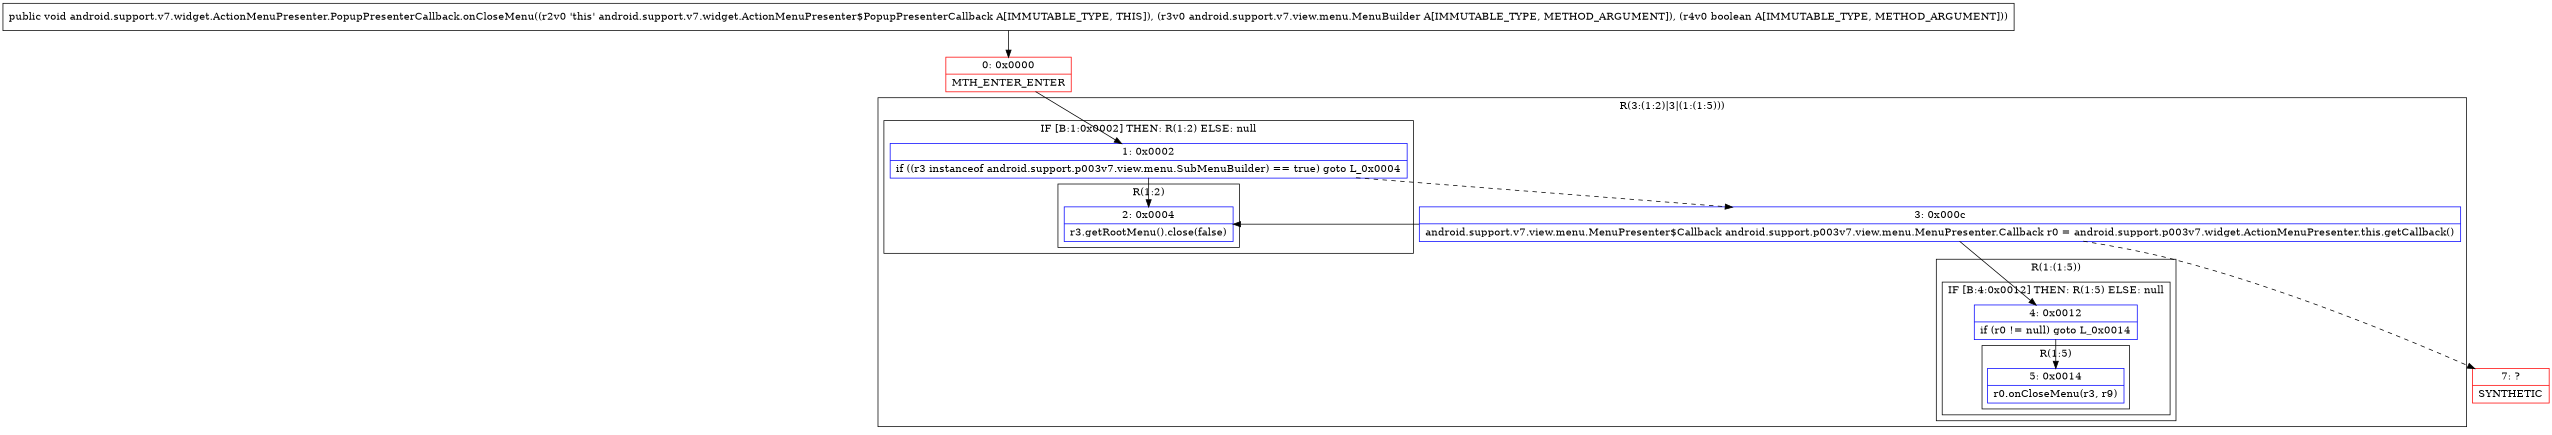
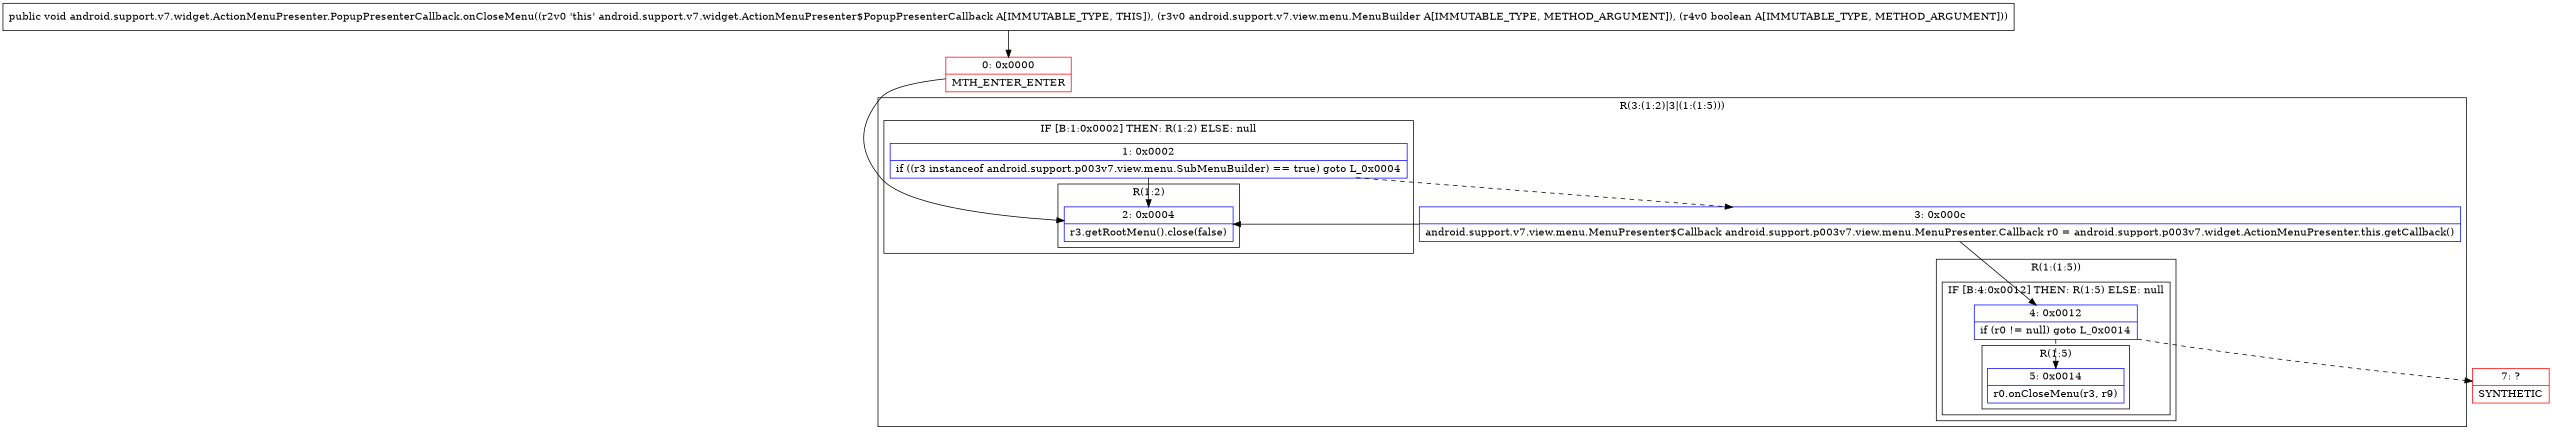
(1075, 116) -> (891, 186)
(2279, 292) -> (2301, 362)
(2056, 350) -> (2056, 350)
